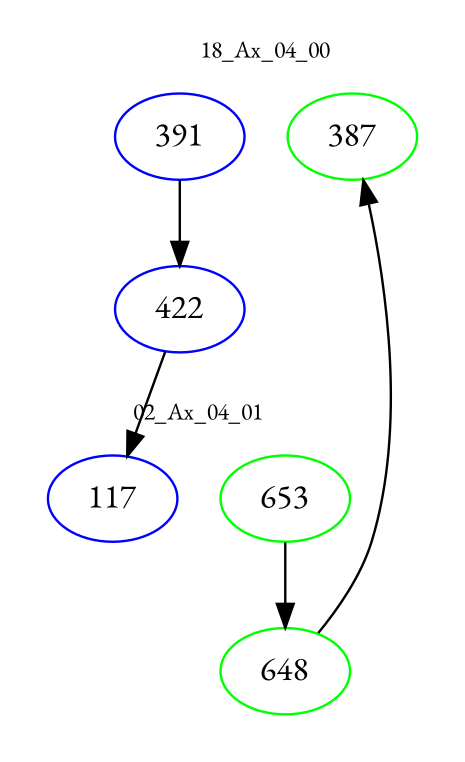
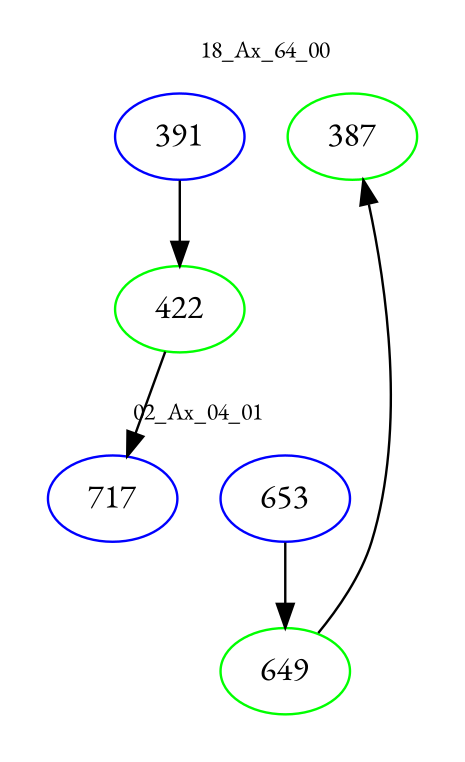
(266, 52) -> (266, 52)
(180, 309) -> (180, 309)
(113, 499) -> (113, 499)
(285, 499) -> (285, 499)
(285, 671) -> (285, 671)
